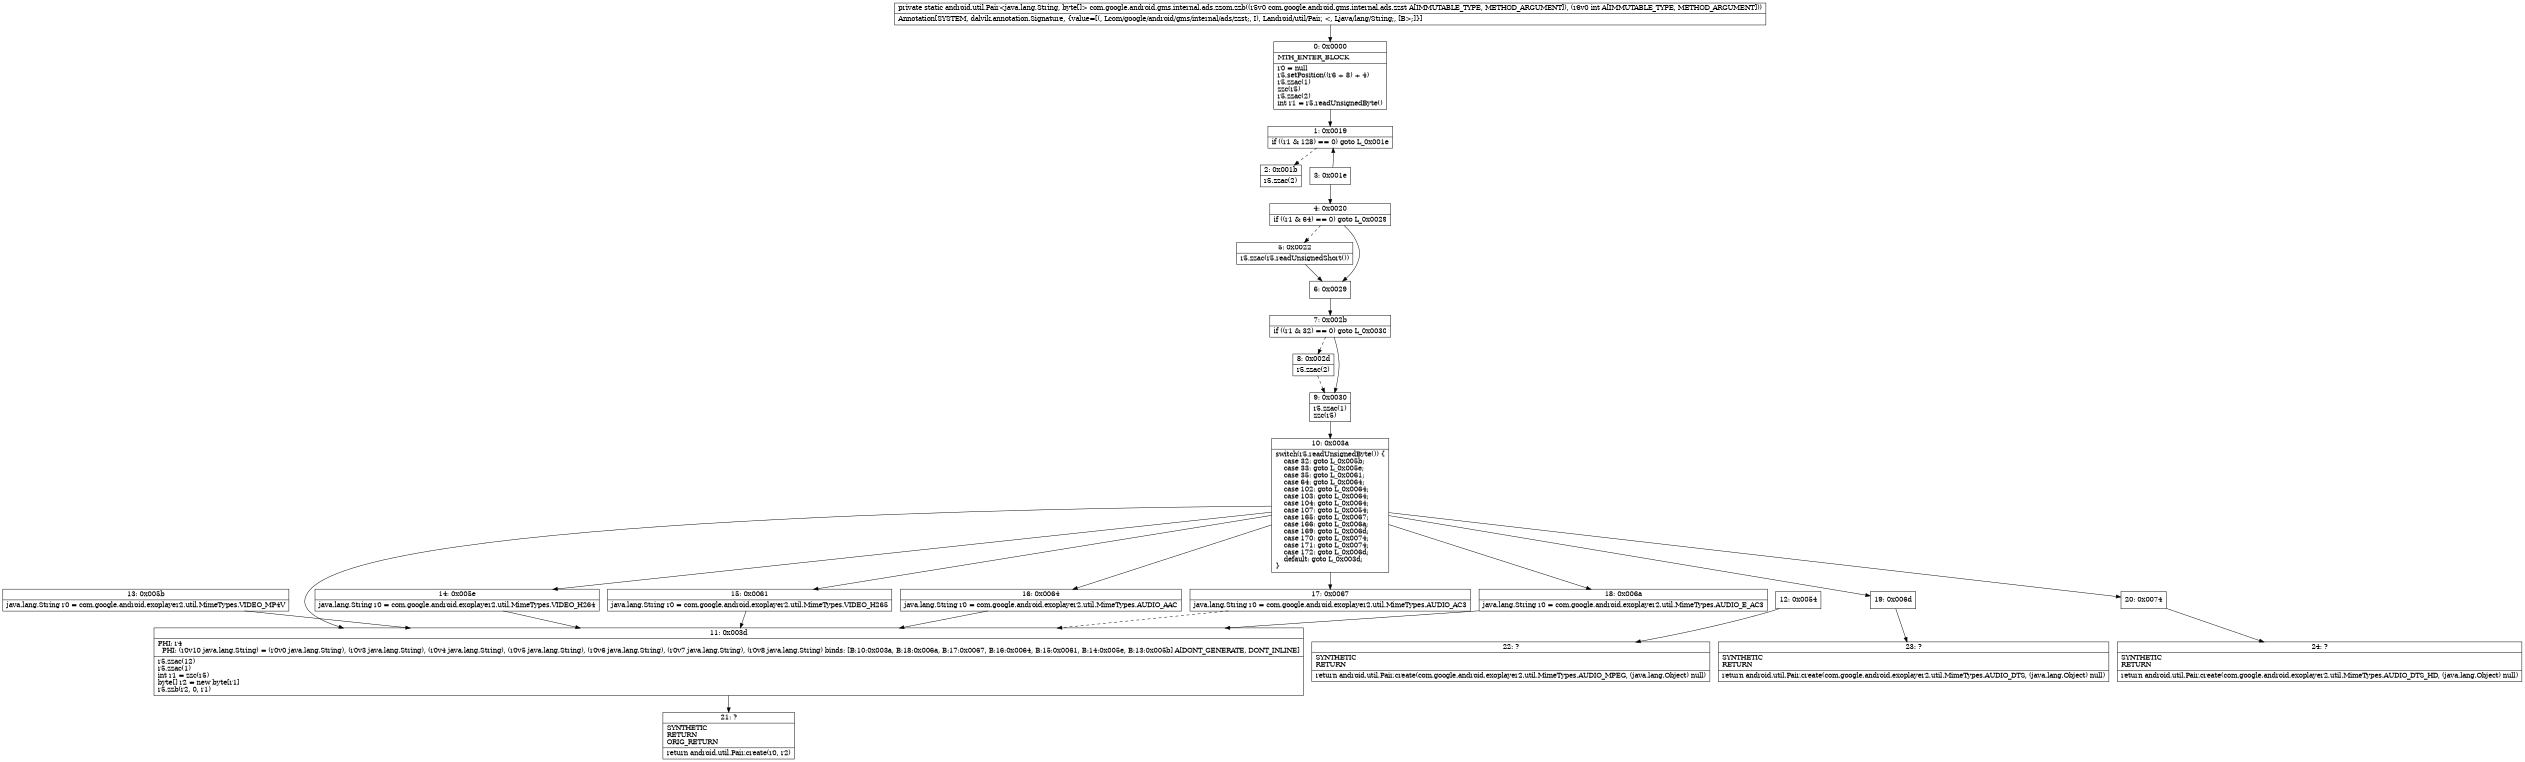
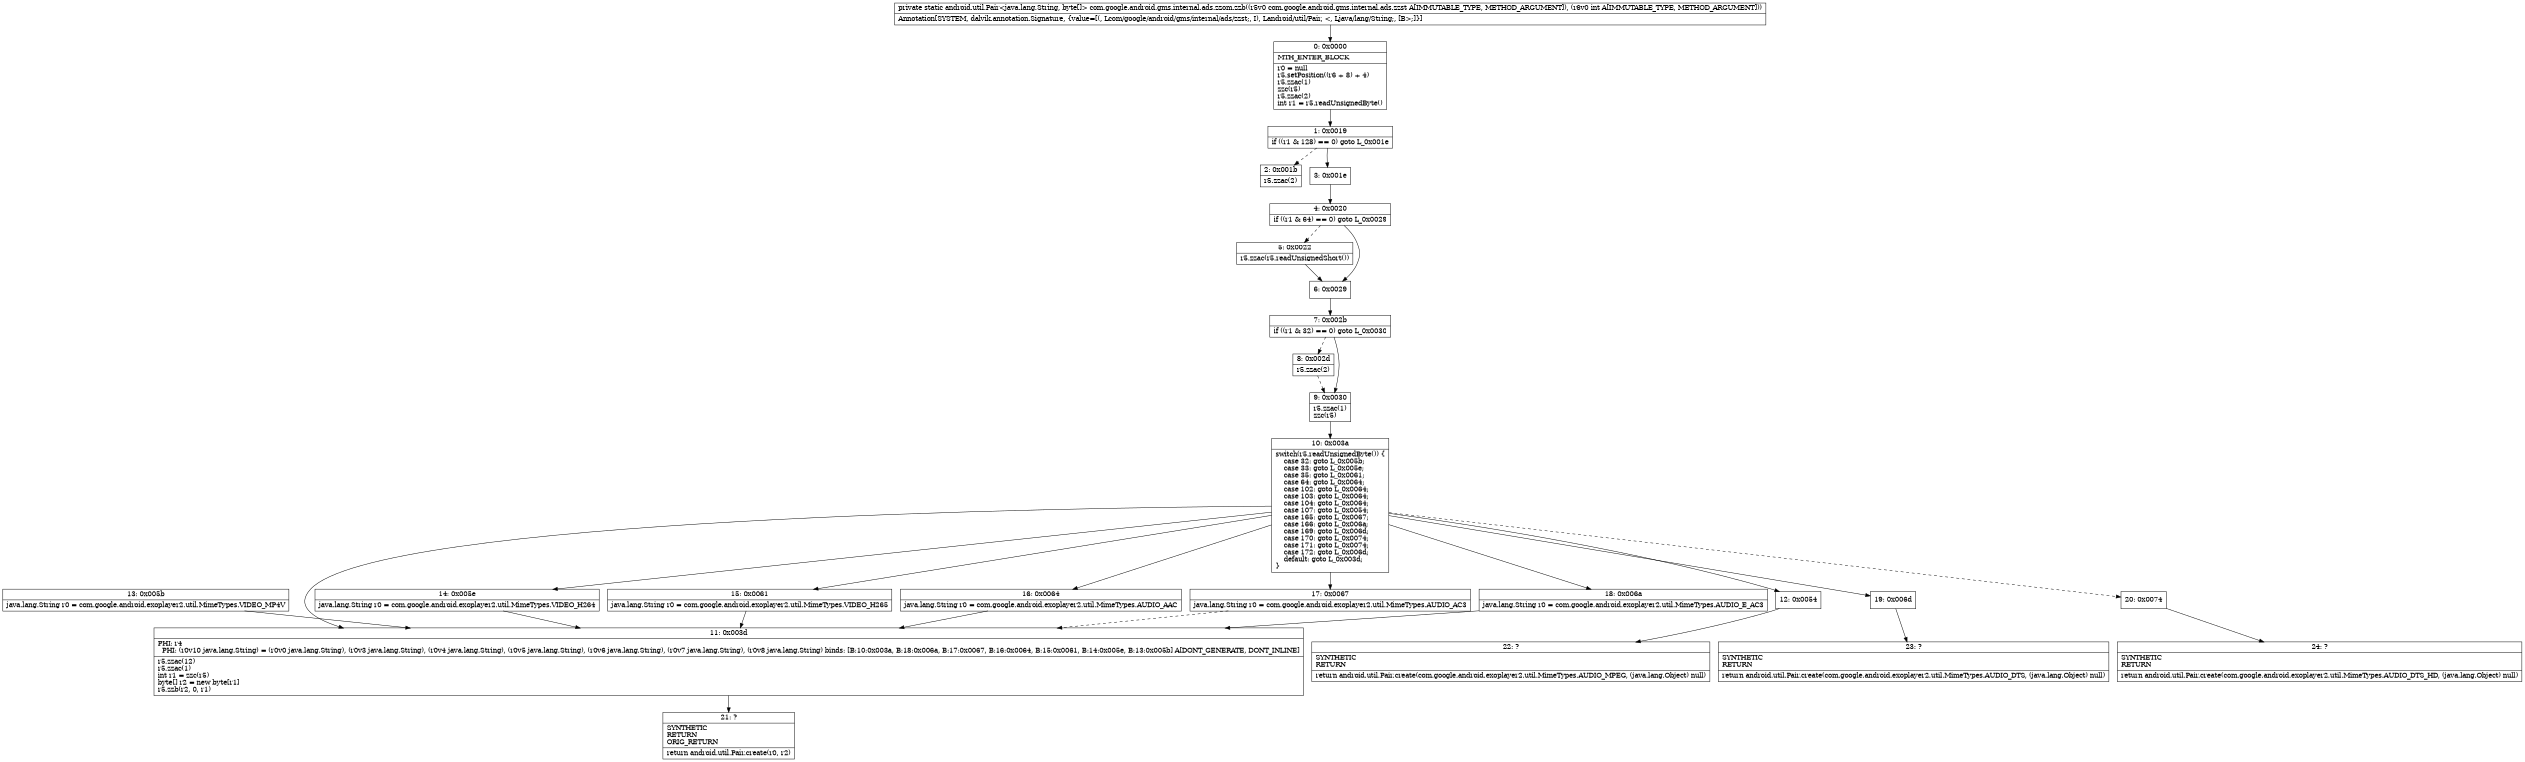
(1333, 160) -> (1327, 155)
none -> (1574, 543)
(1752, 555) -> (1752, 555)
